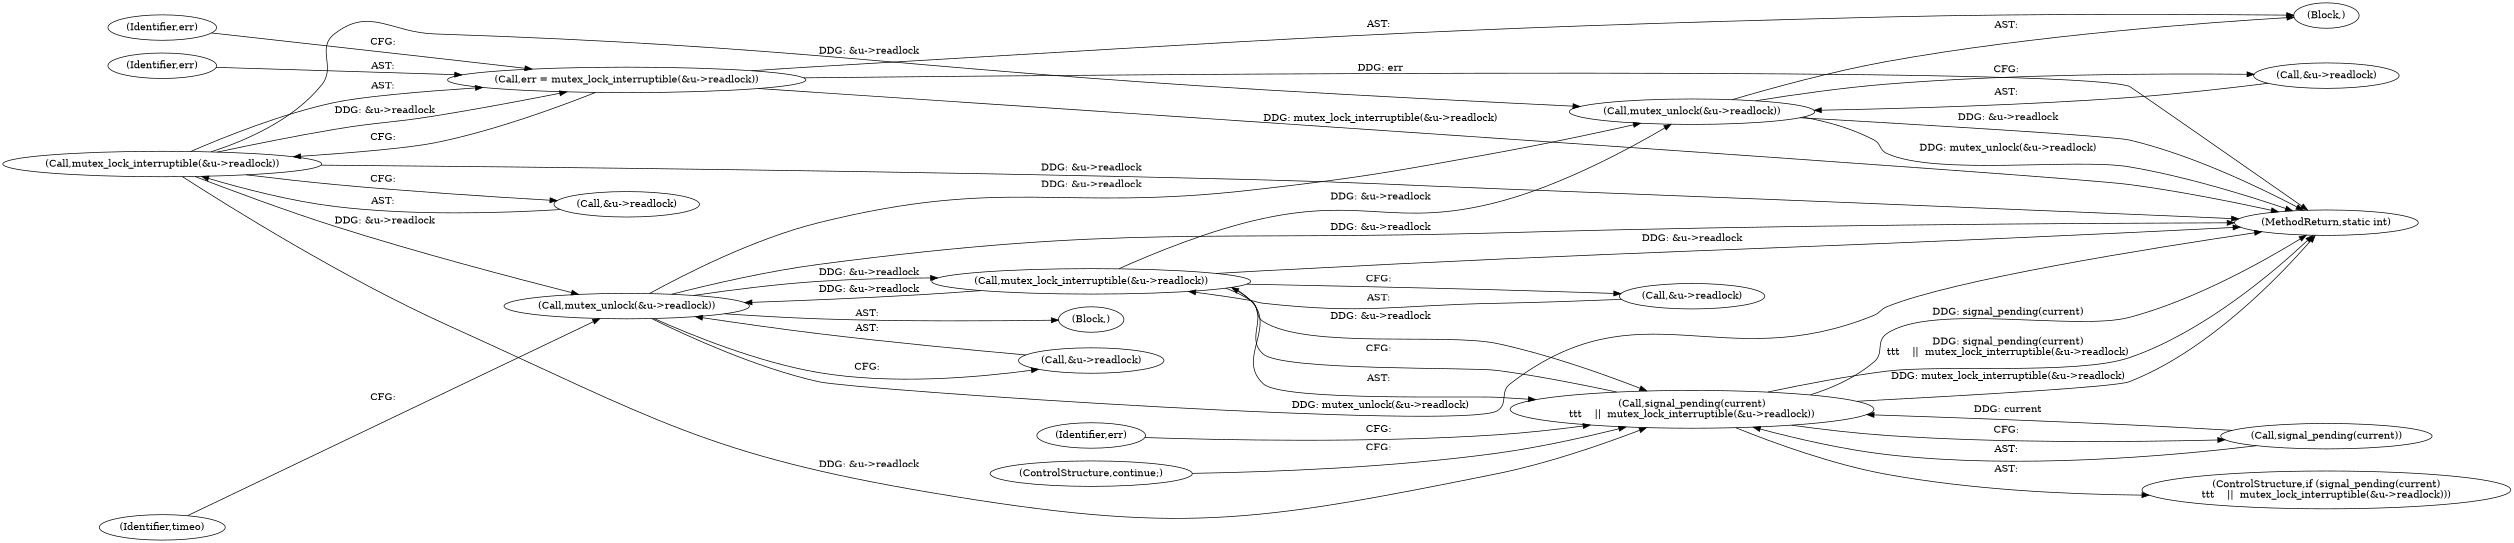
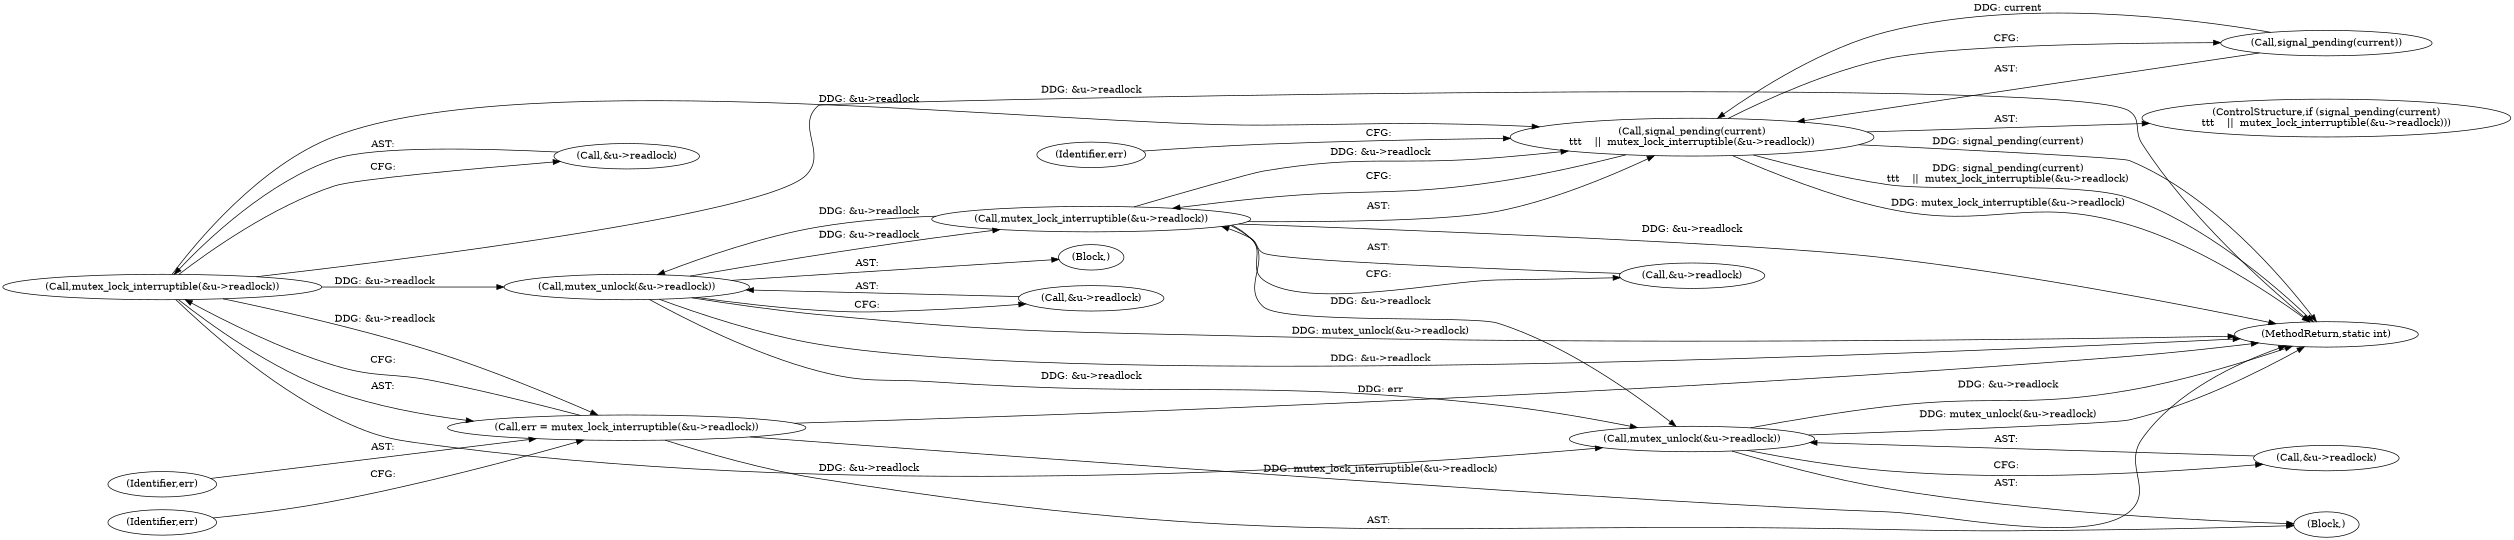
(1091, 474) -> none
(162, 527) -> none
